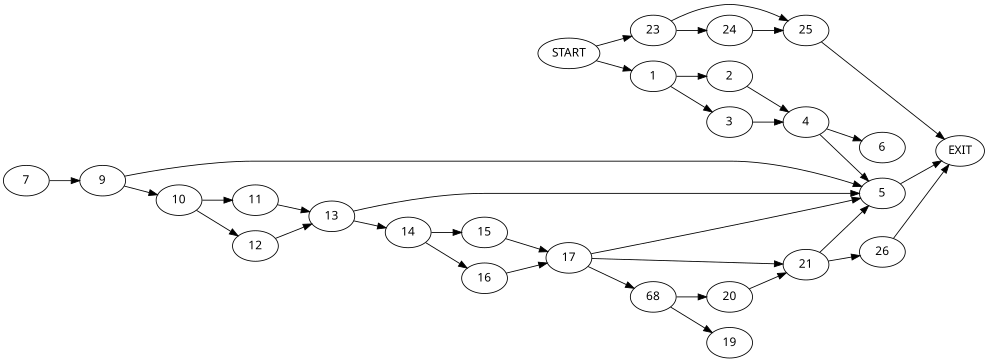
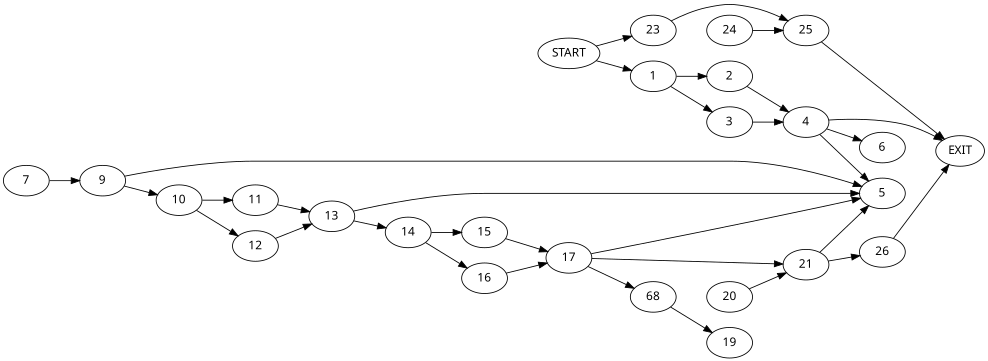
(687, 30) -> none
(917, 174) -> (883, 121)
(687, 297) -> none
